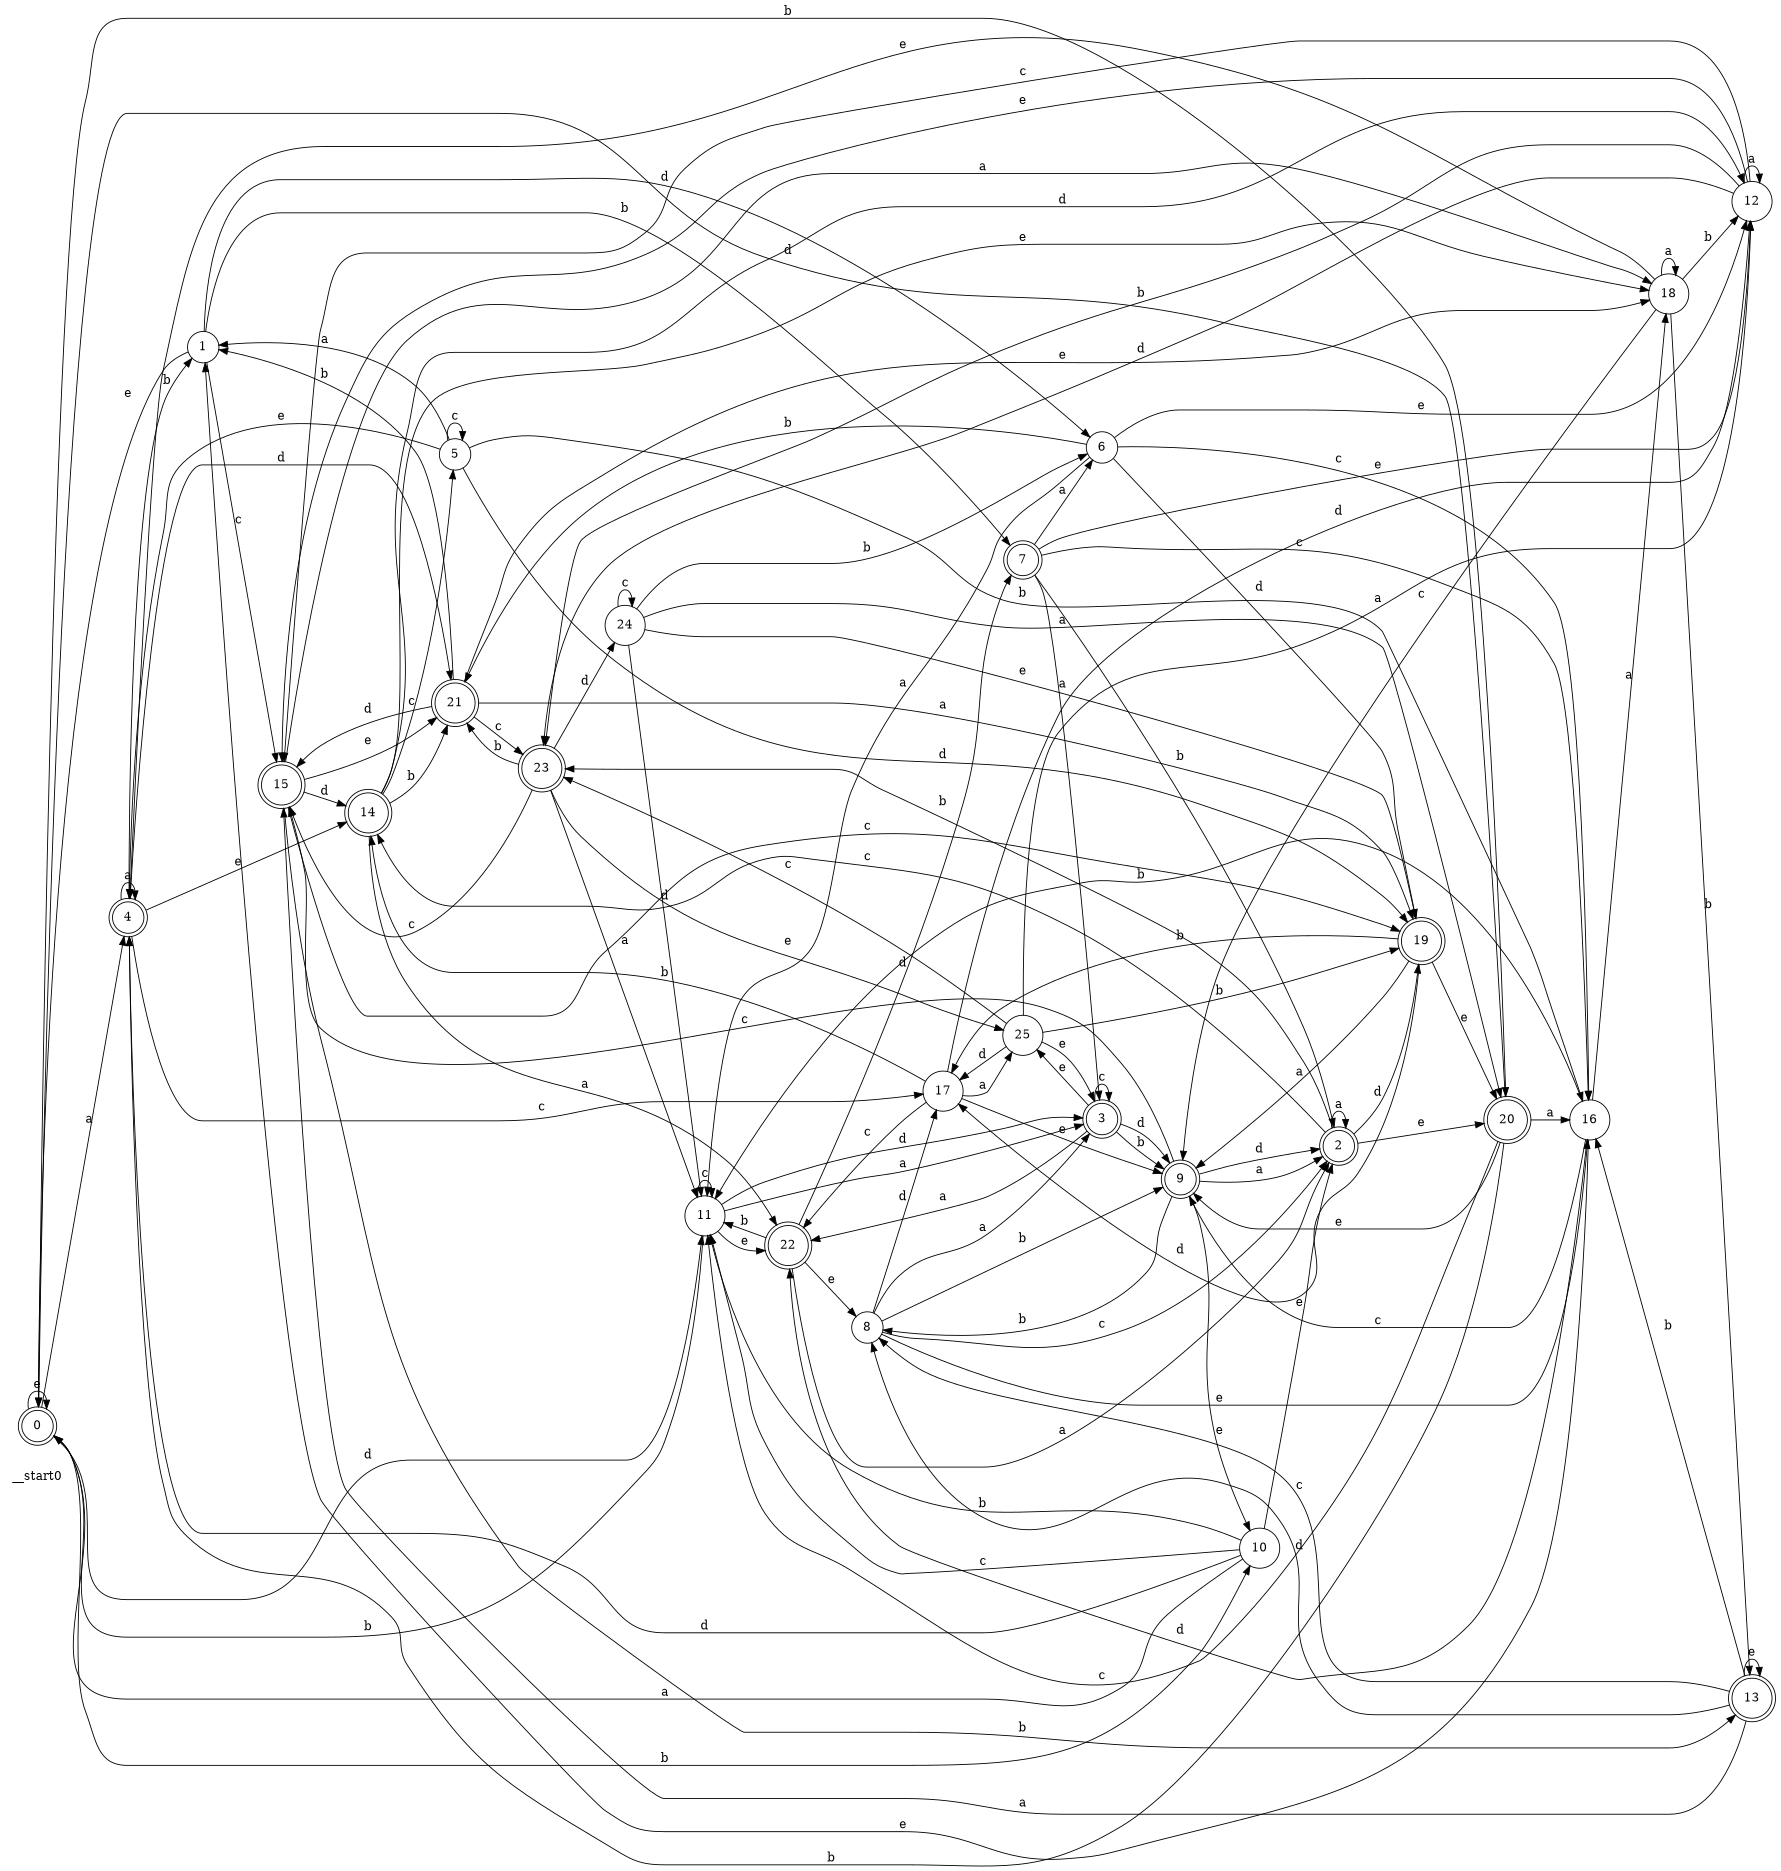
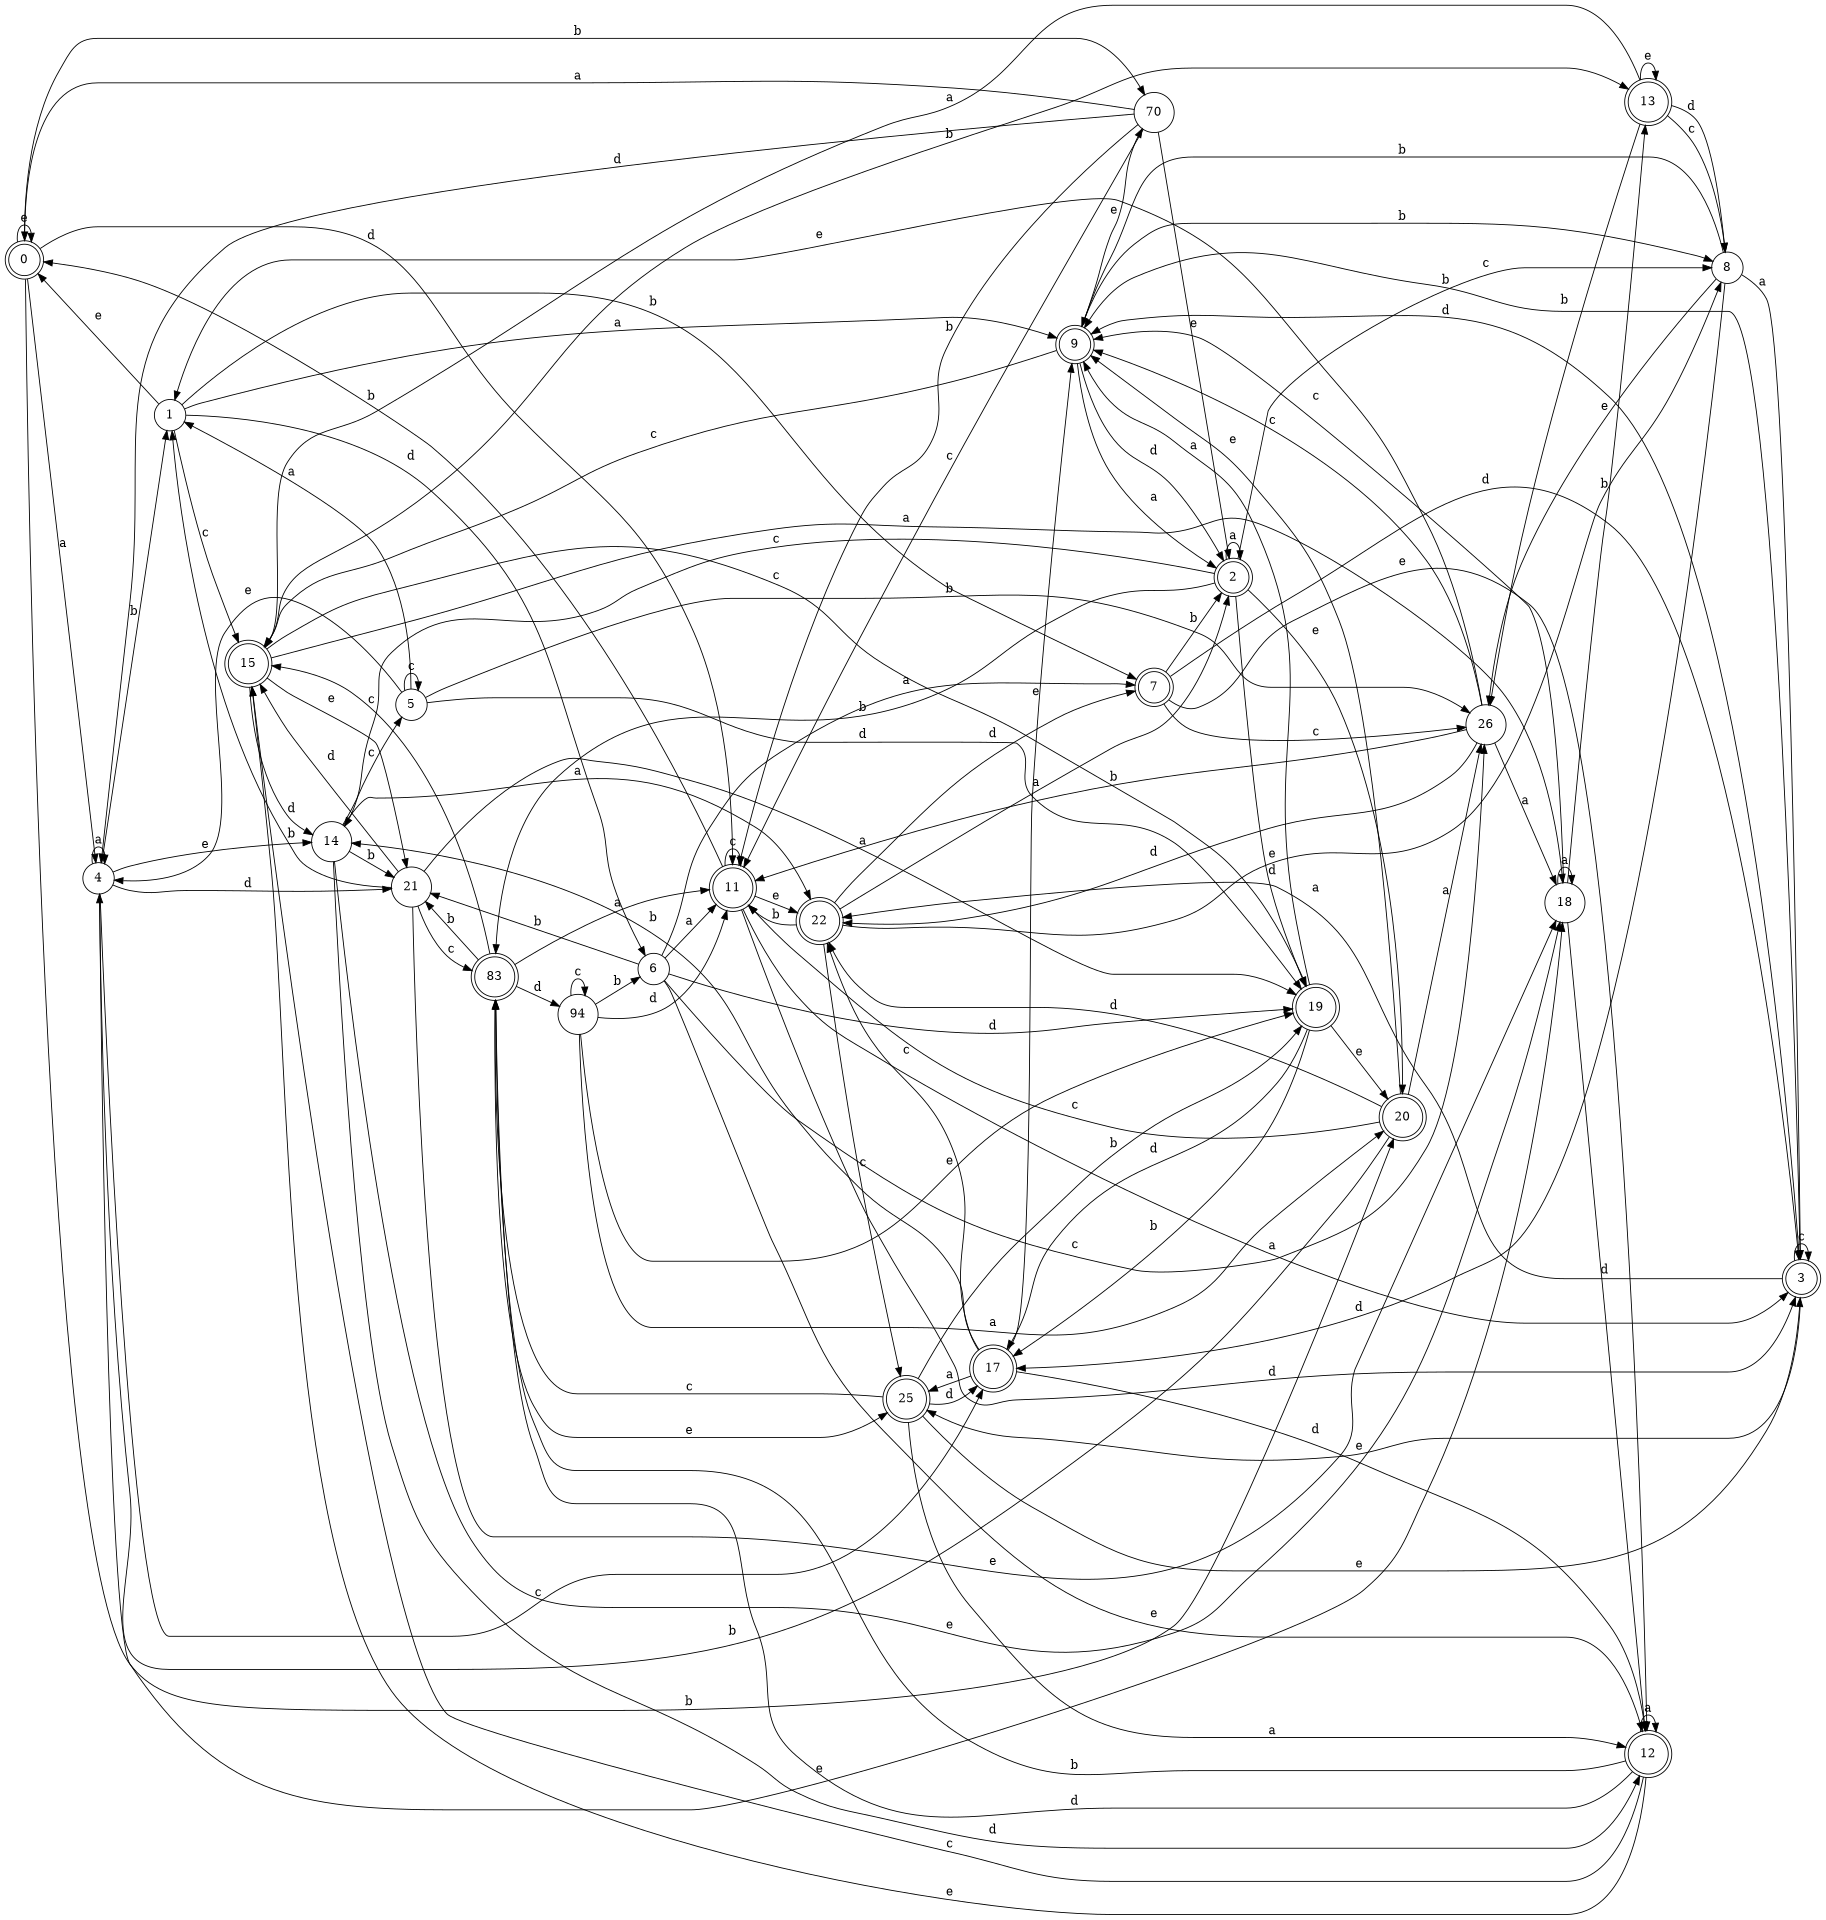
(524, 116) -> (1103, 1013)
(610, 138) -> (702, 1808)
(1752, 201) -> (1648, 1754)
(1709, 238) -> (1605, 1270)
none -> (614, 331)
(1061, 506) -> (819, 730)
(625, 625) -> (578, 1014)
(1063, 684) -> (1486, 480)
(455, 703) -> (411, 887)
(542, 768) -> (495, 977)
(368, 813) -> (332, 842)
(128, 918) -> (99, 878)
(1023, 1035) -> (906, 1399)
(943, 1091) -> (993, 1369)
(1590, 1120) -> (1486, 725)
none -> (855, 1146)
(705, 1216) -> (733, 888)
(1130, 1327) -> (1411, 306)
(38, 1477) -> none
(1260, 1548) -> (1154, 113)
